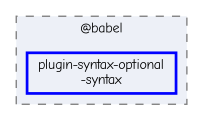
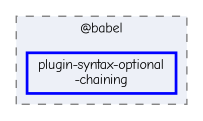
(102, 73) -> (102, 73)
